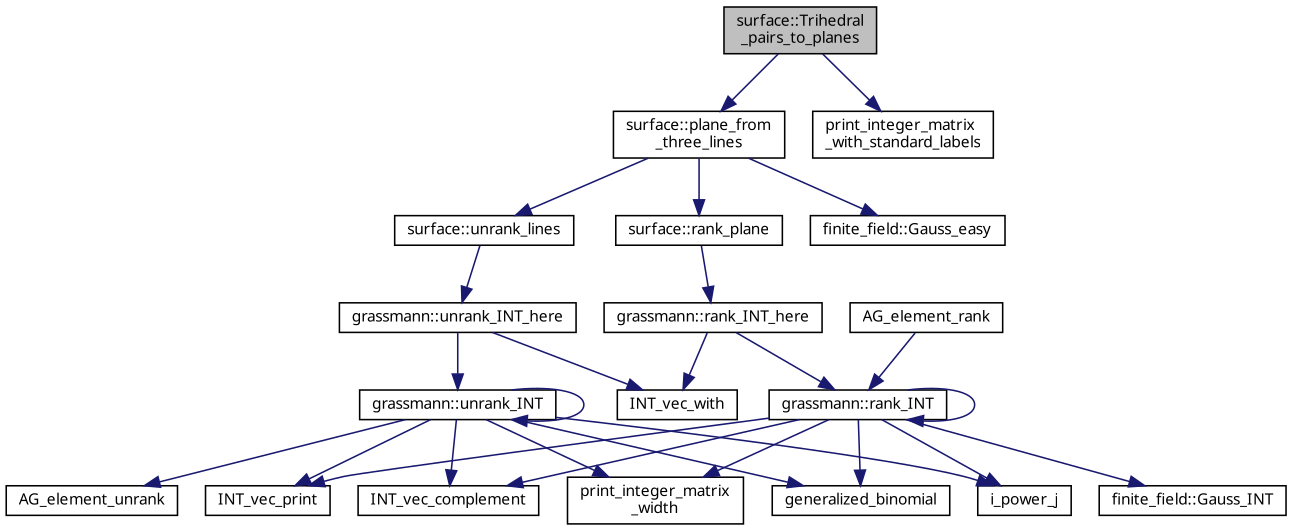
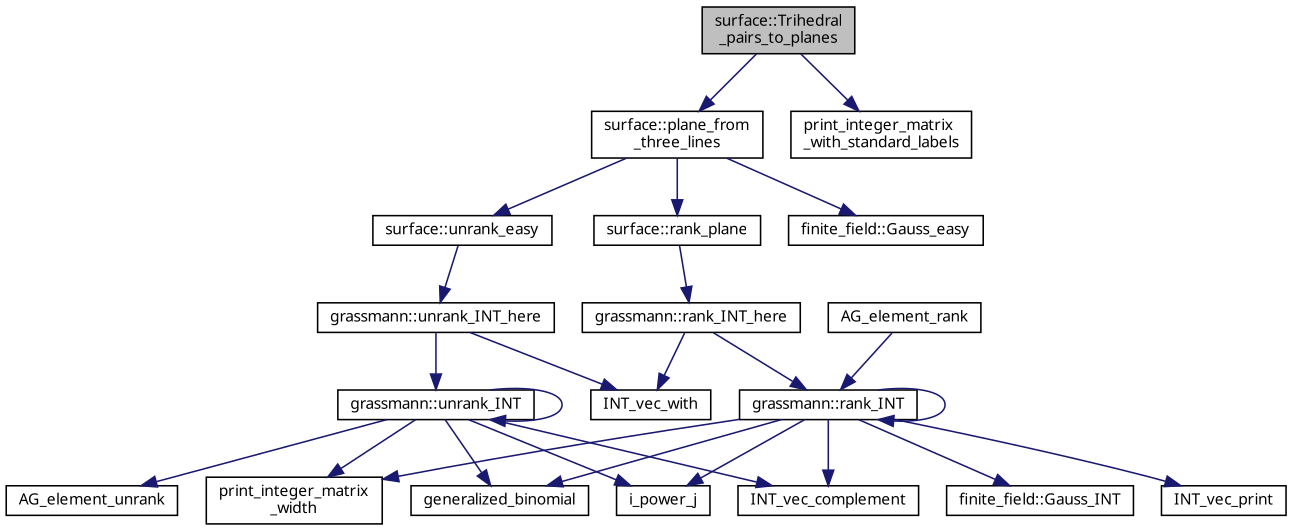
(484, 230) -> (462, 230)
(370, 449) -> none
